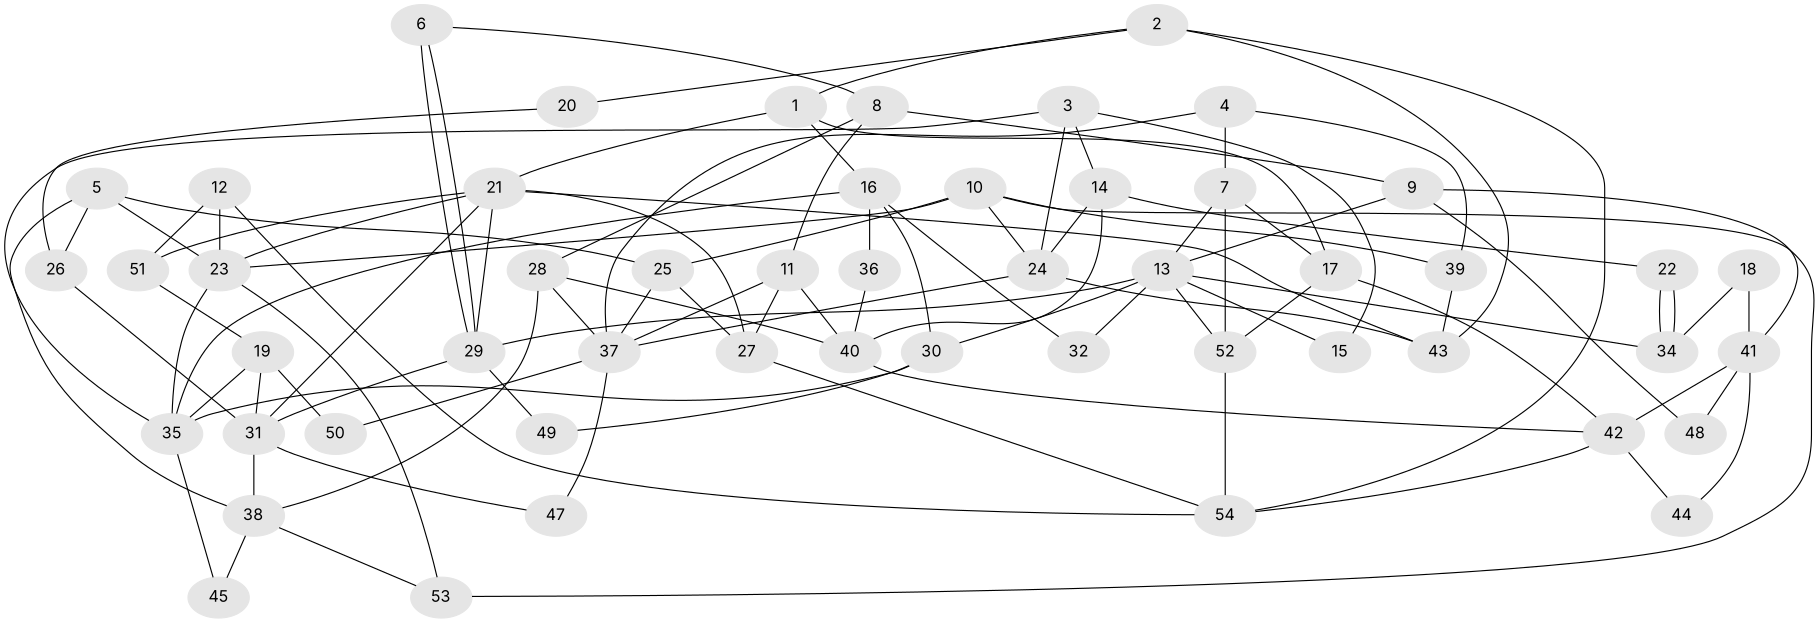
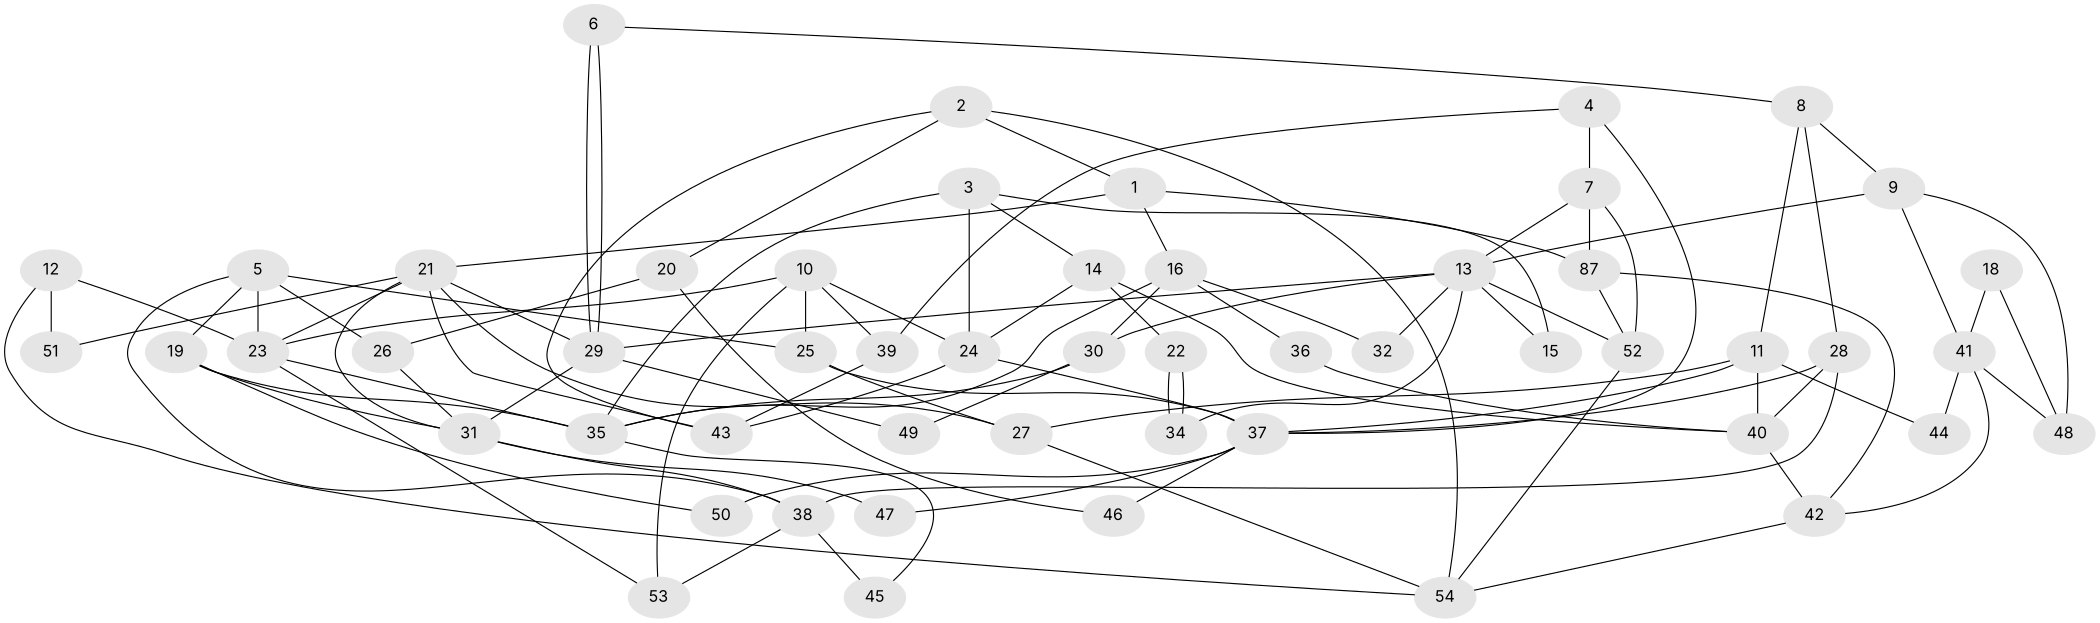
(1331, 270) -> (1590, 270)
(1708, 311) -> (2028, 352)
(203, 313) -> (223, 305)
(1648, 475) -> (1848, 394)
none -> (1113, 516)
